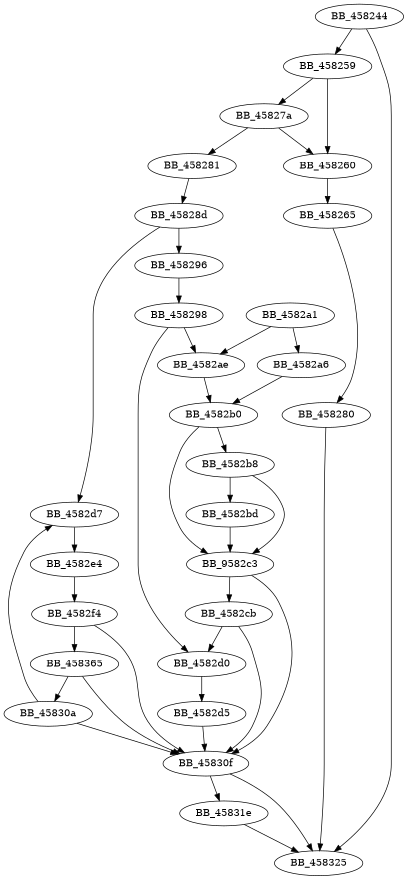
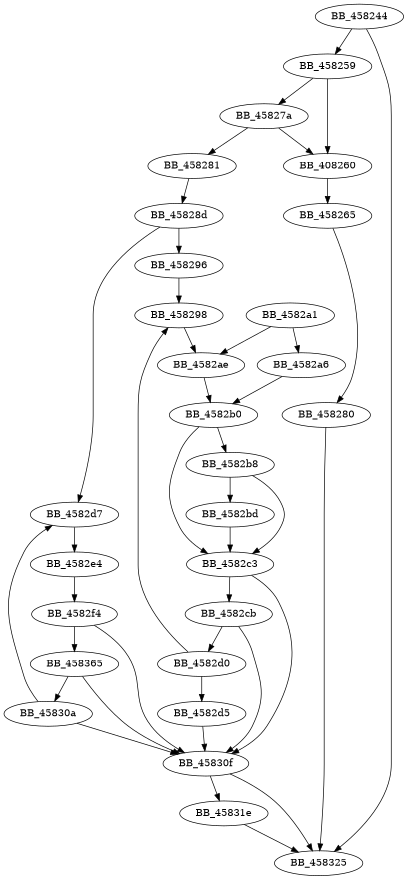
(328, 166) -> (328, 166)
(138, 491) -> (138, 498)
(230, 564) -> (230, 564)
